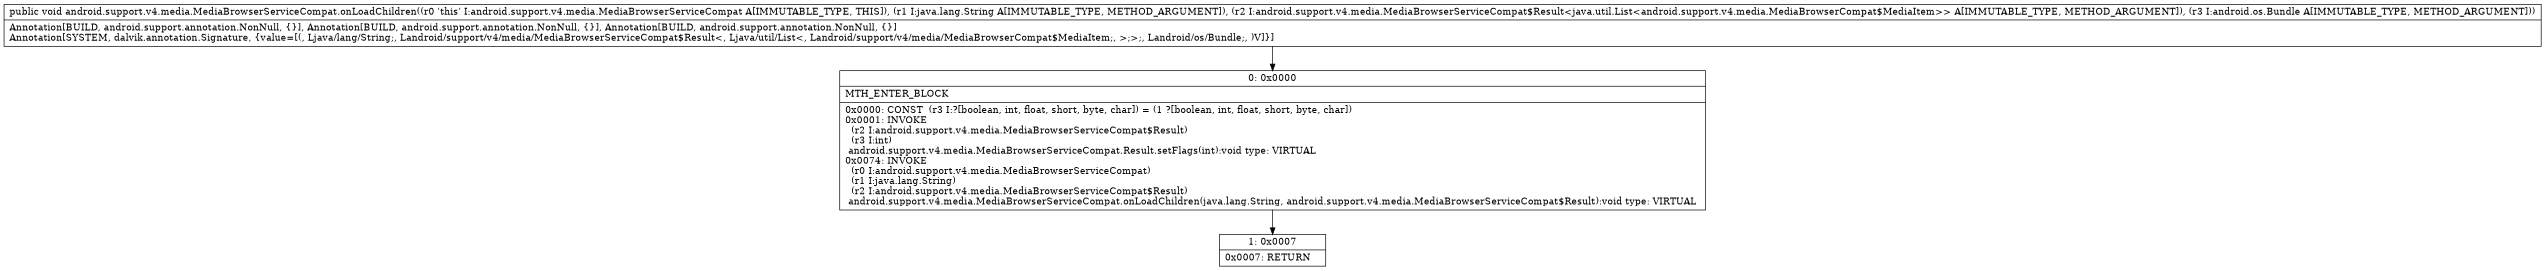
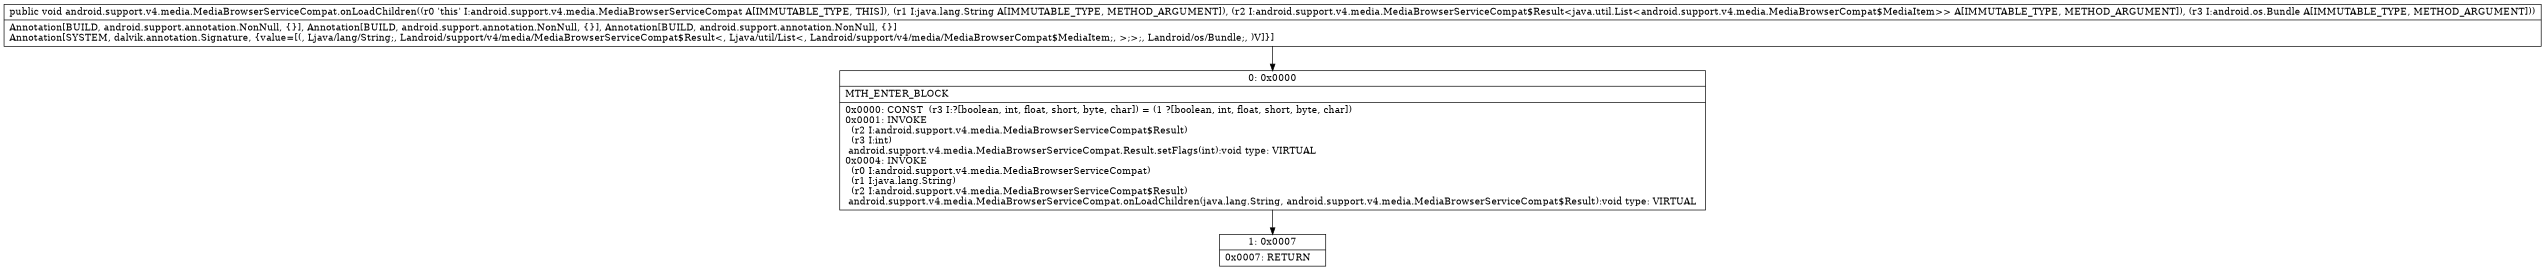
(889, 161) -> (889, 161)
